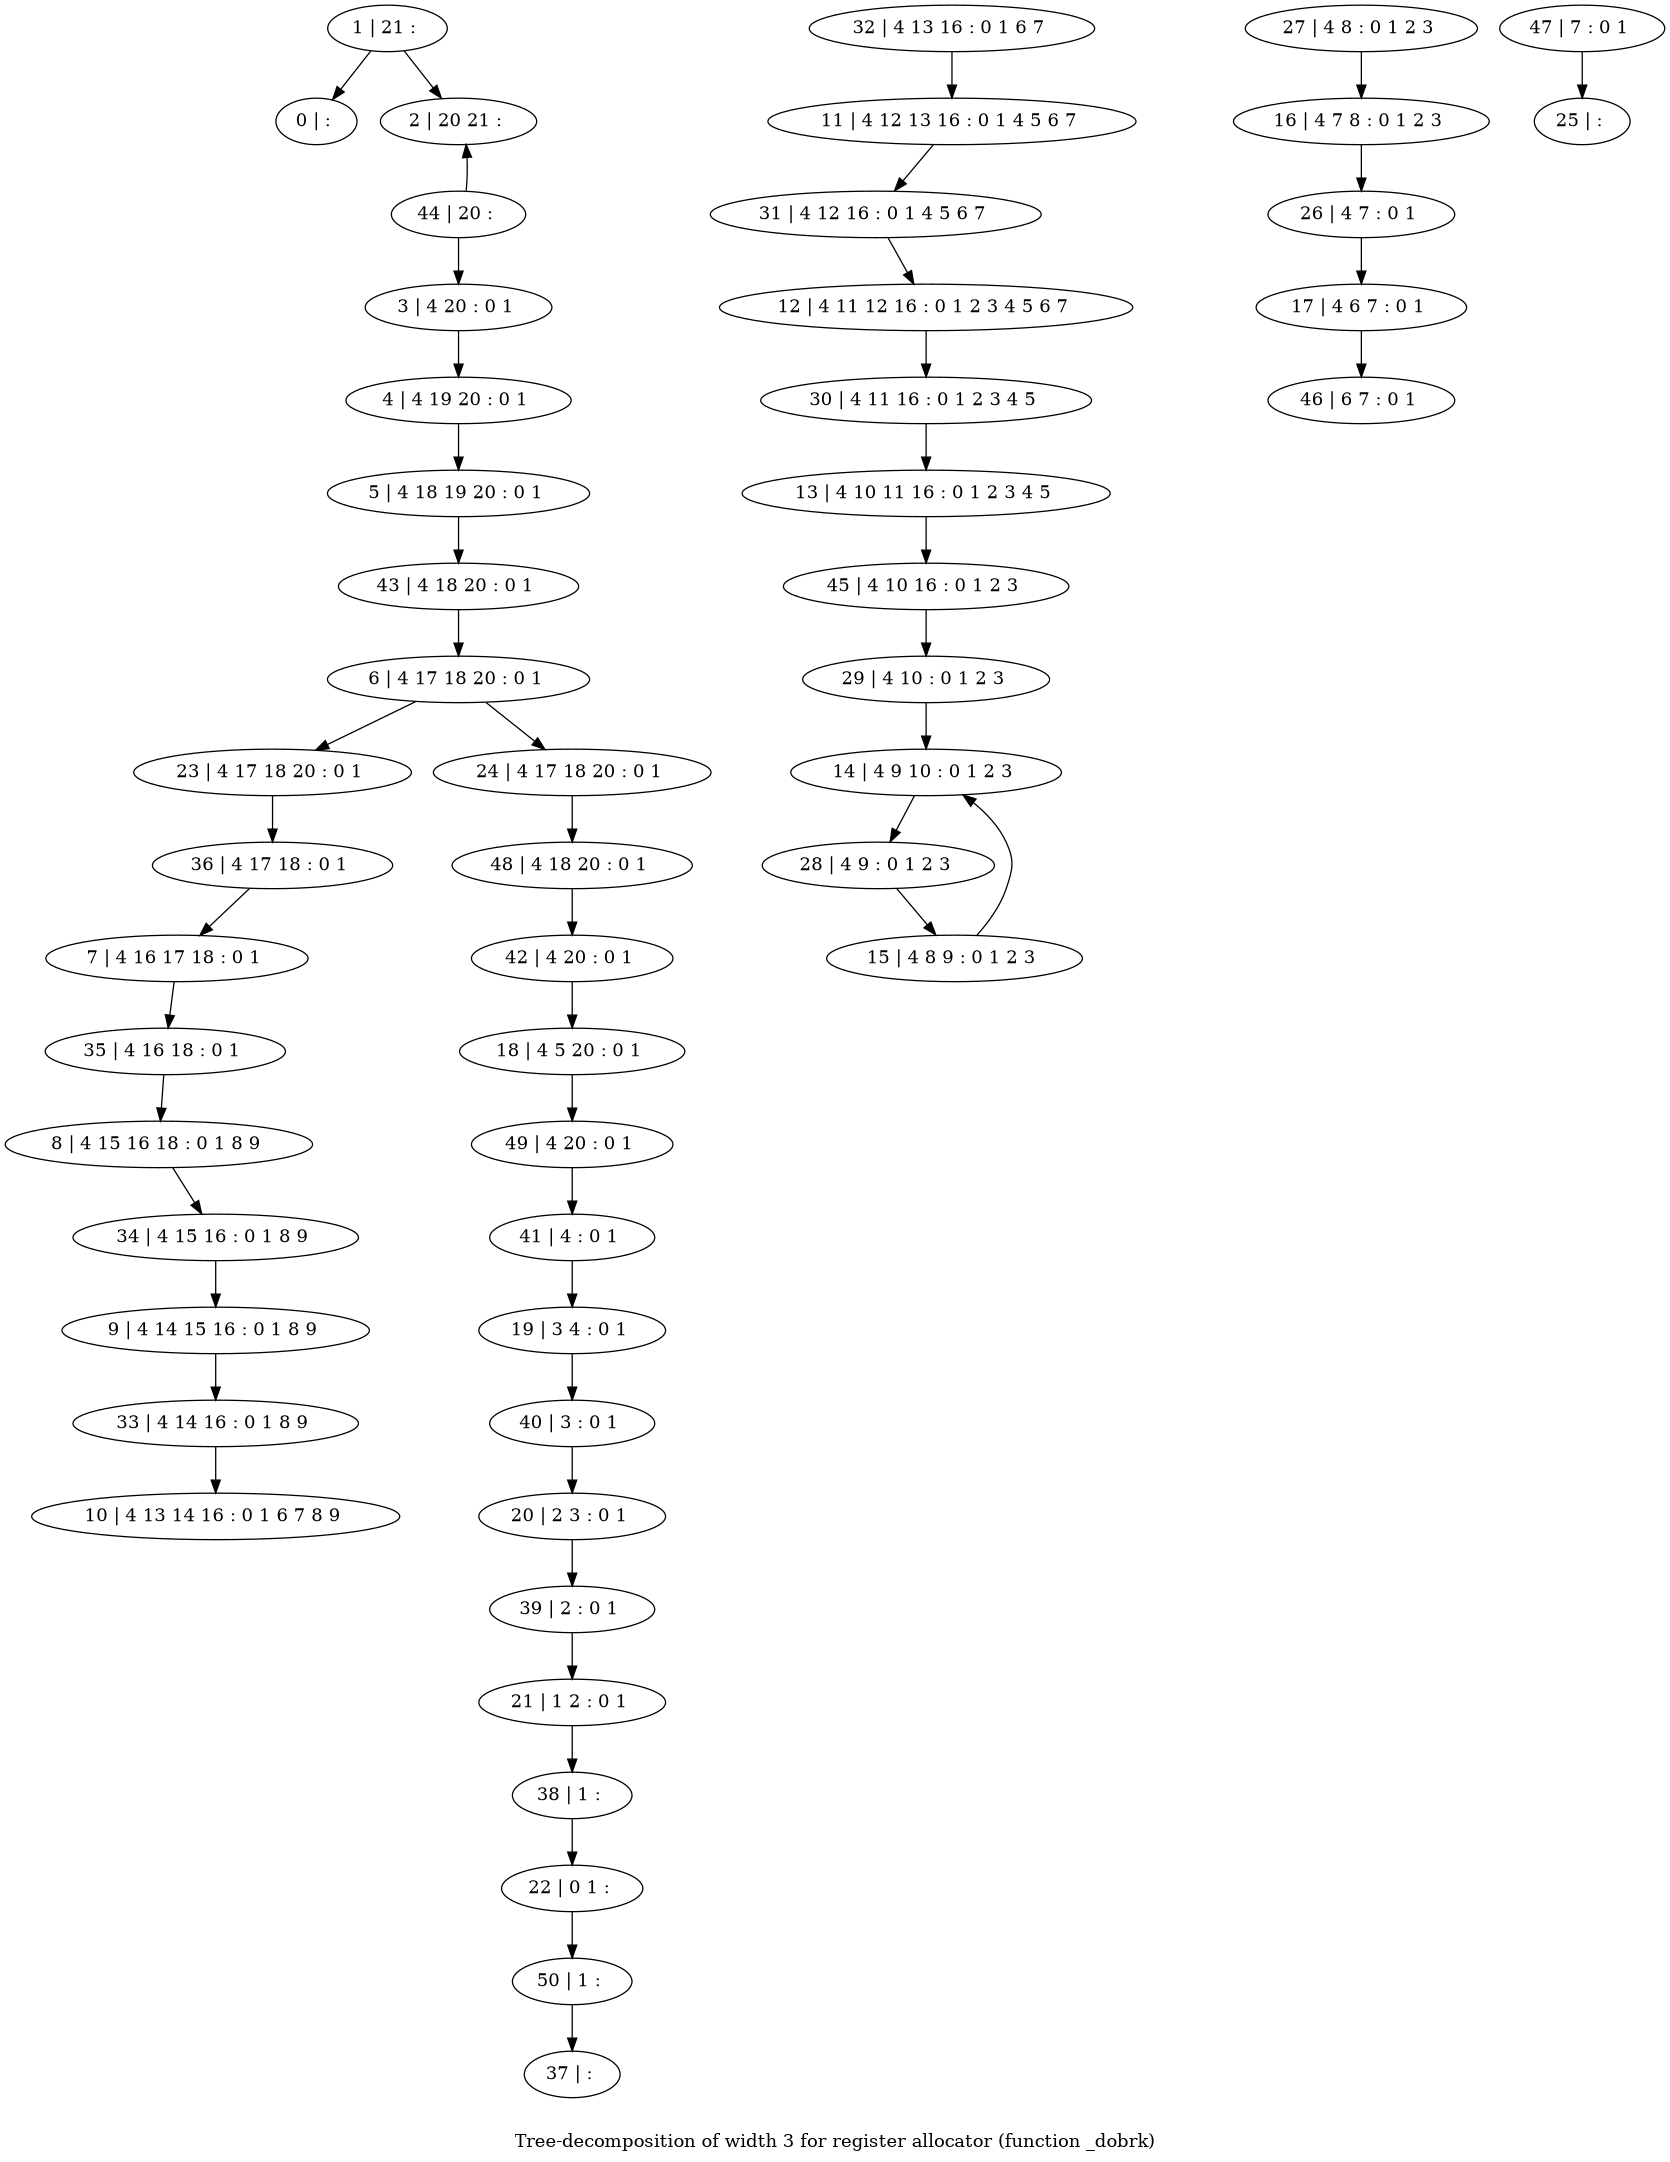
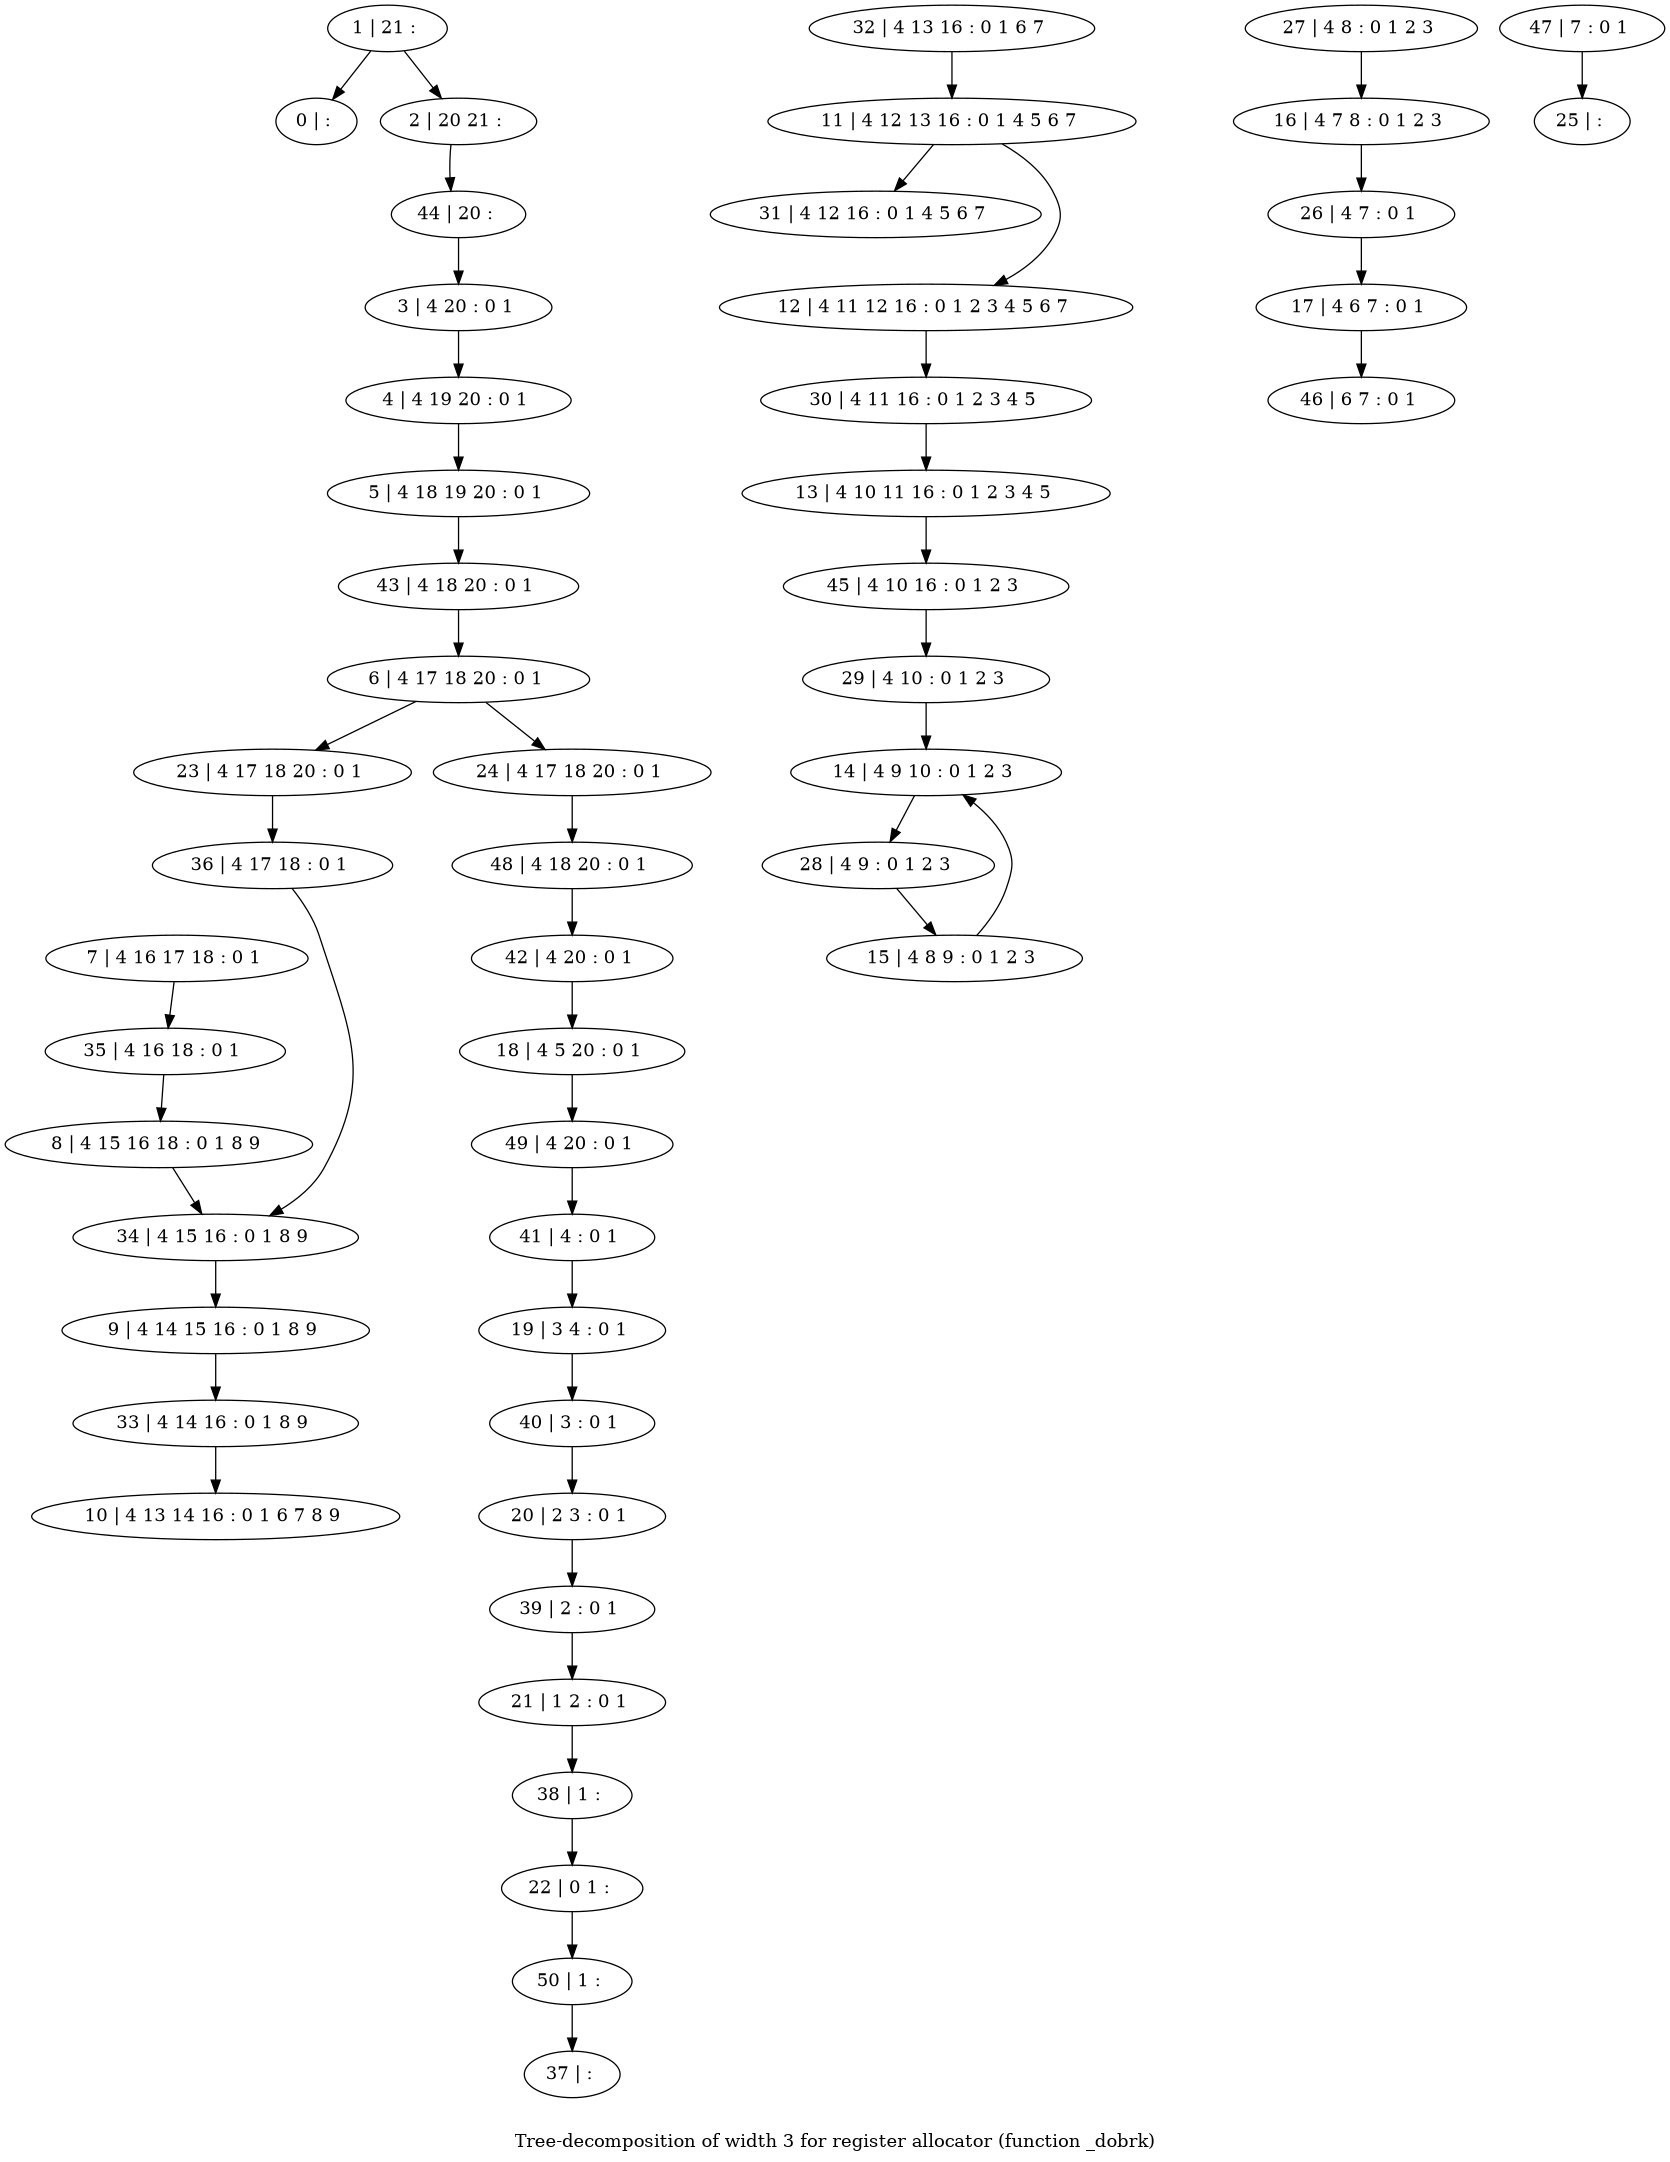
(467, 174) -> (450, 161)
(898, 255) -> (1060, 211)
(229, 907) -> (352, 1055)
